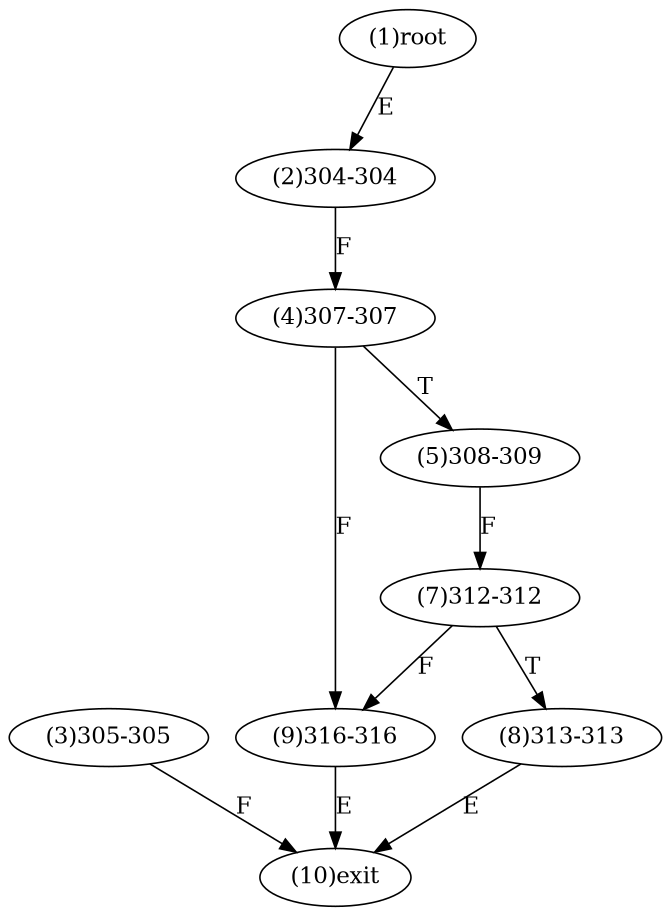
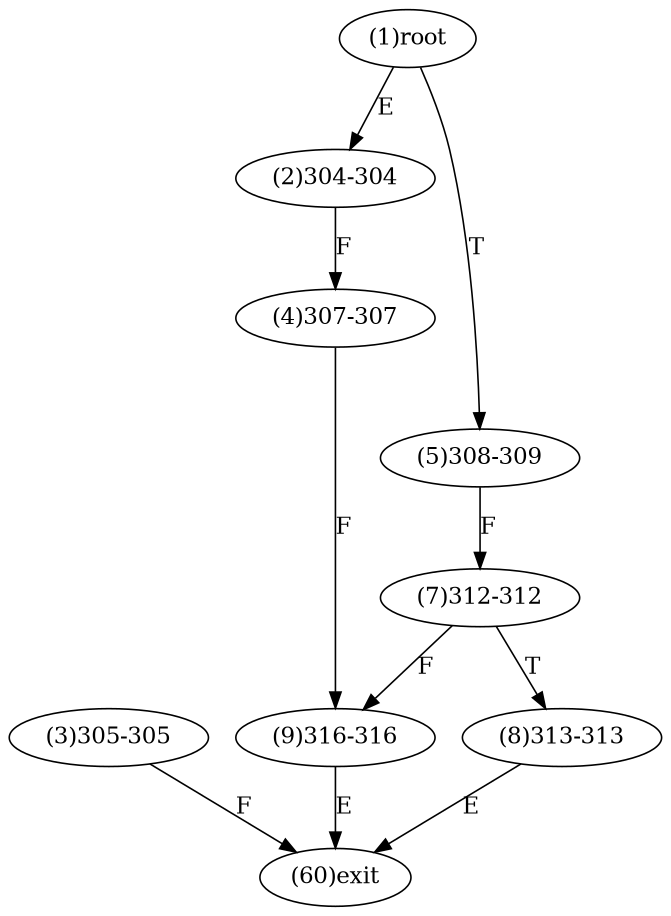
(402, 382) -> (465, 237)
(335, 877) -> (335, 877)
